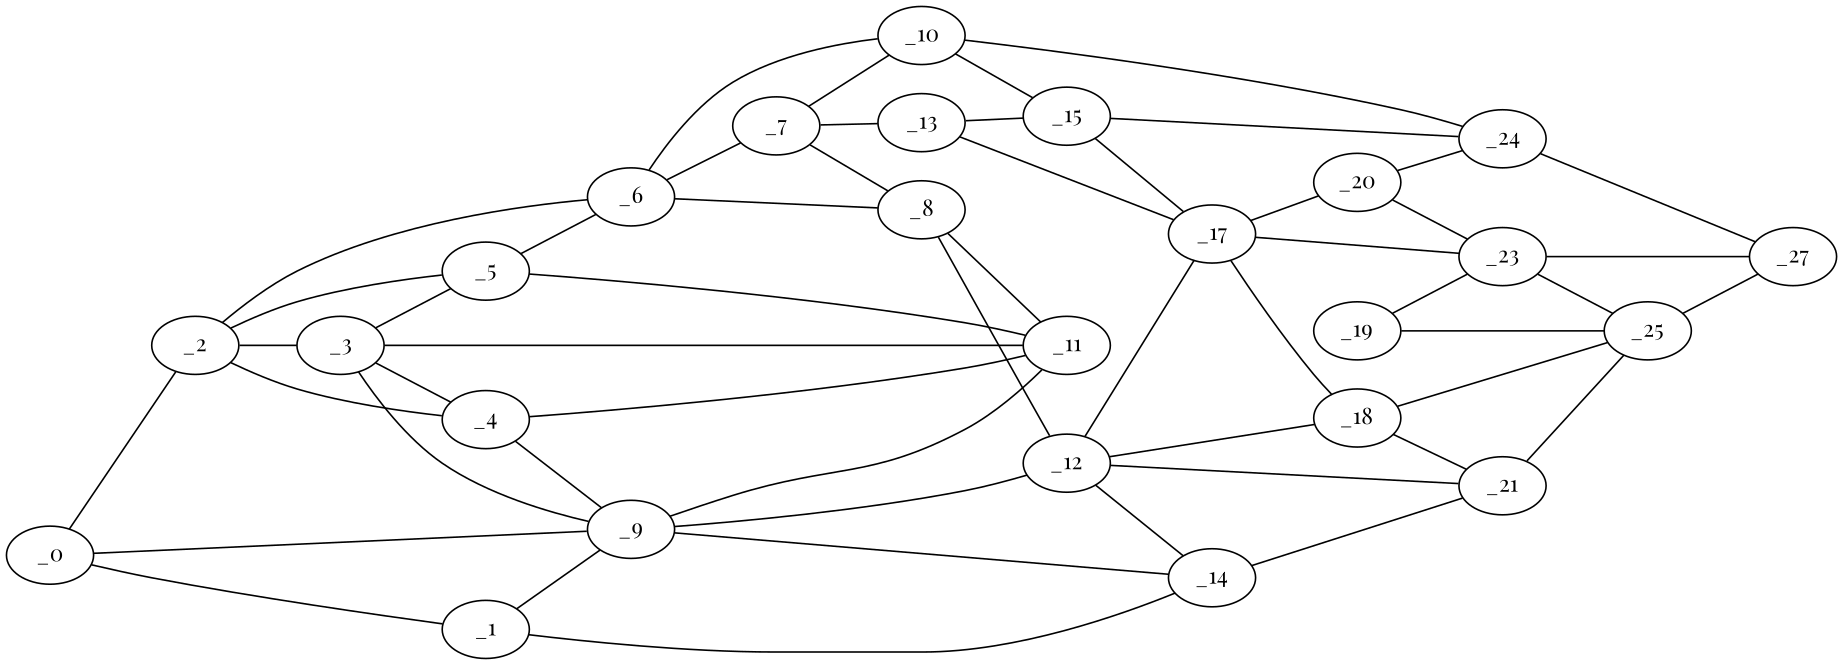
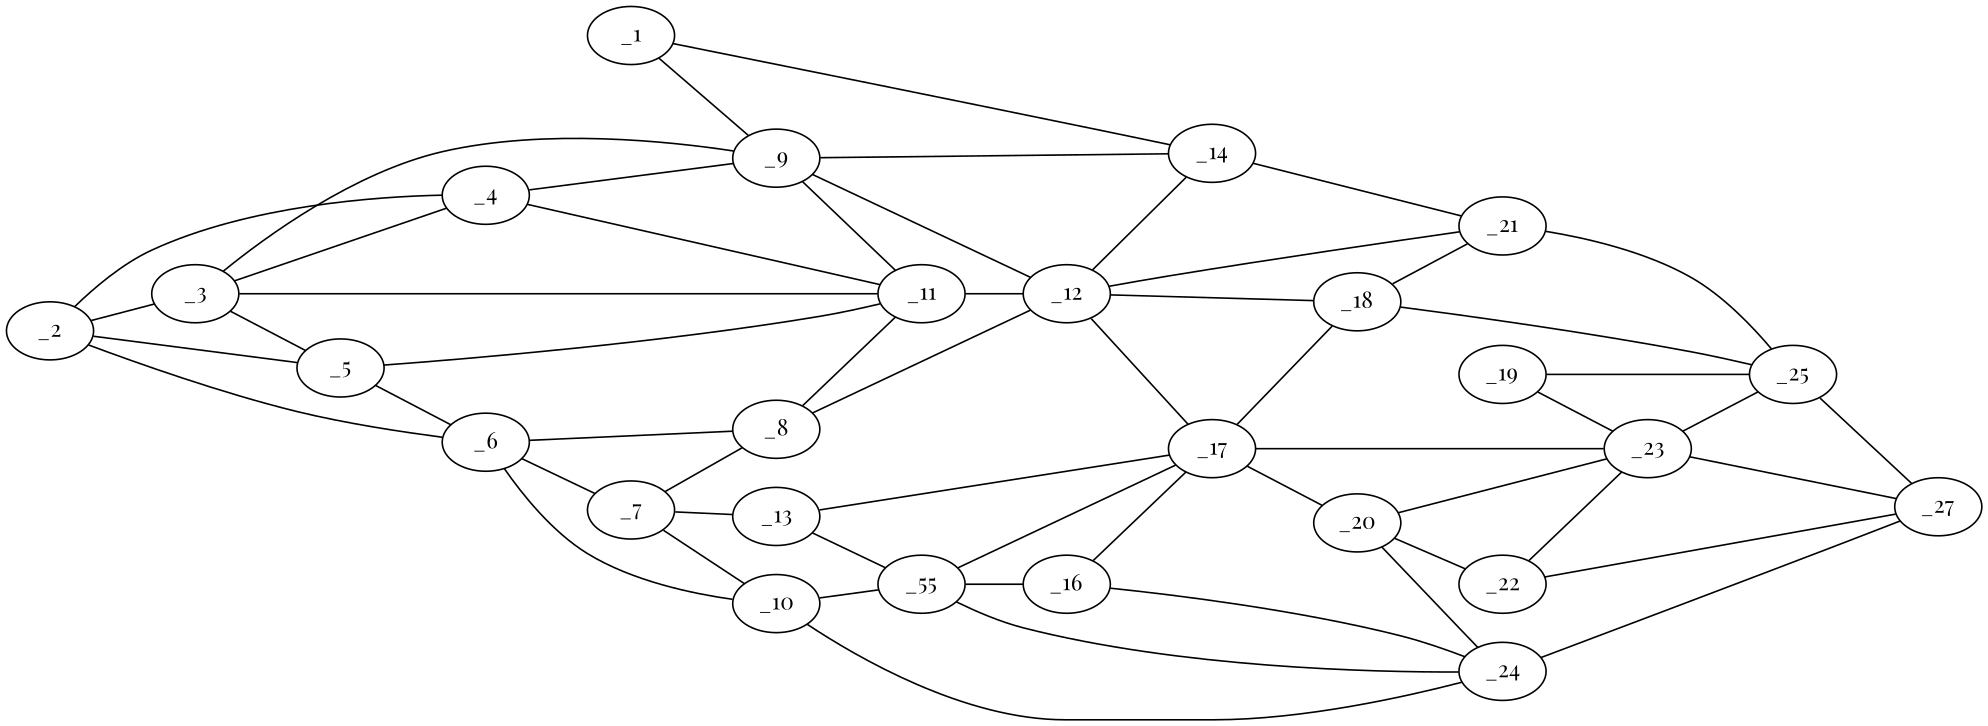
(1067, 116) -> (922, 584)
none -> (994, 294)
(50, 555) -> none
none -> (1067, 584)
none -> (1503, 584)
